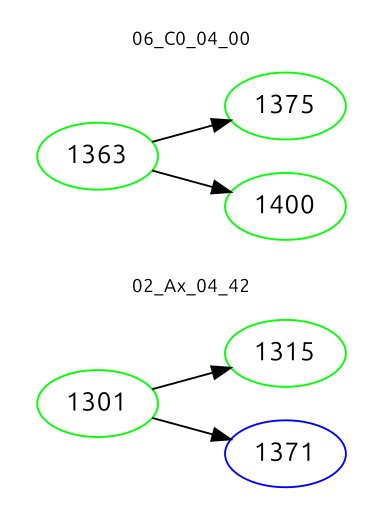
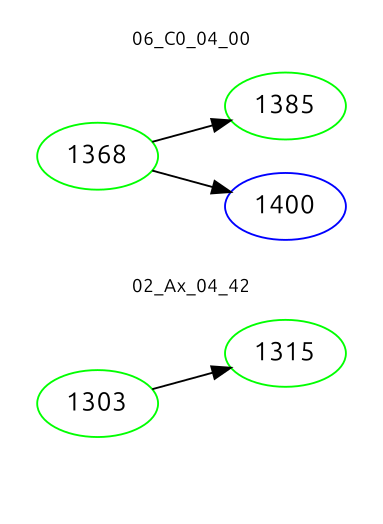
(285, 106) -> (285, 106)
(98, 156) -> (98, 156)
(285, 206) -> (285, 206)
(98, 404) -> (98, 404)
(285, 454) -> none
